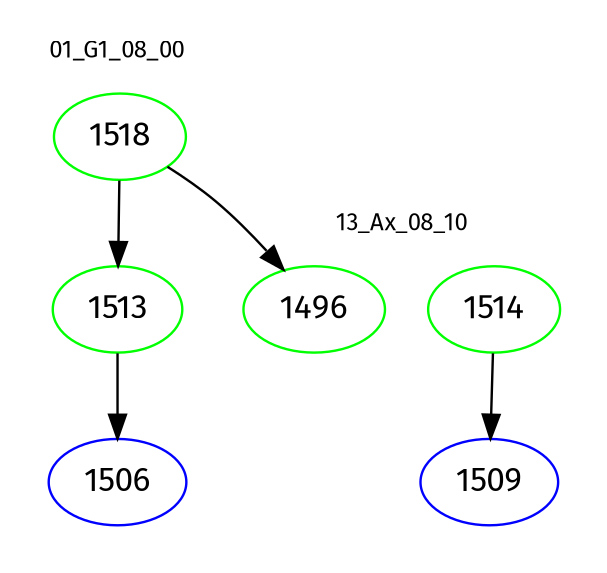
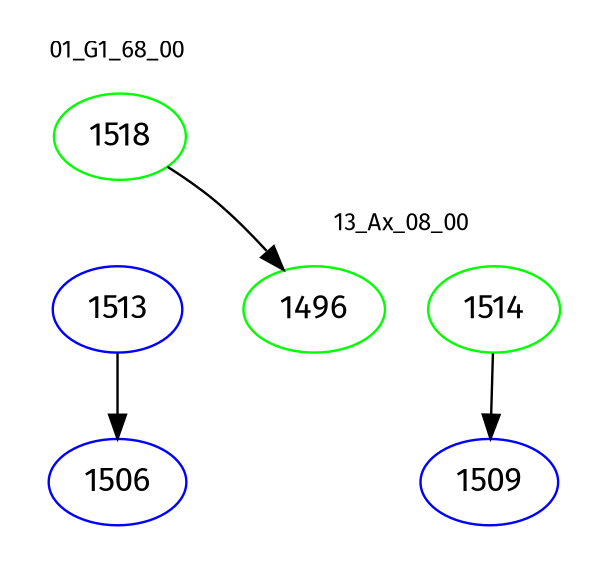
(118, 52) -> (118, 52)
(119, 211) -> none
(402, 224) -> (402, 224)
(118, 309) -> (118, 309)
